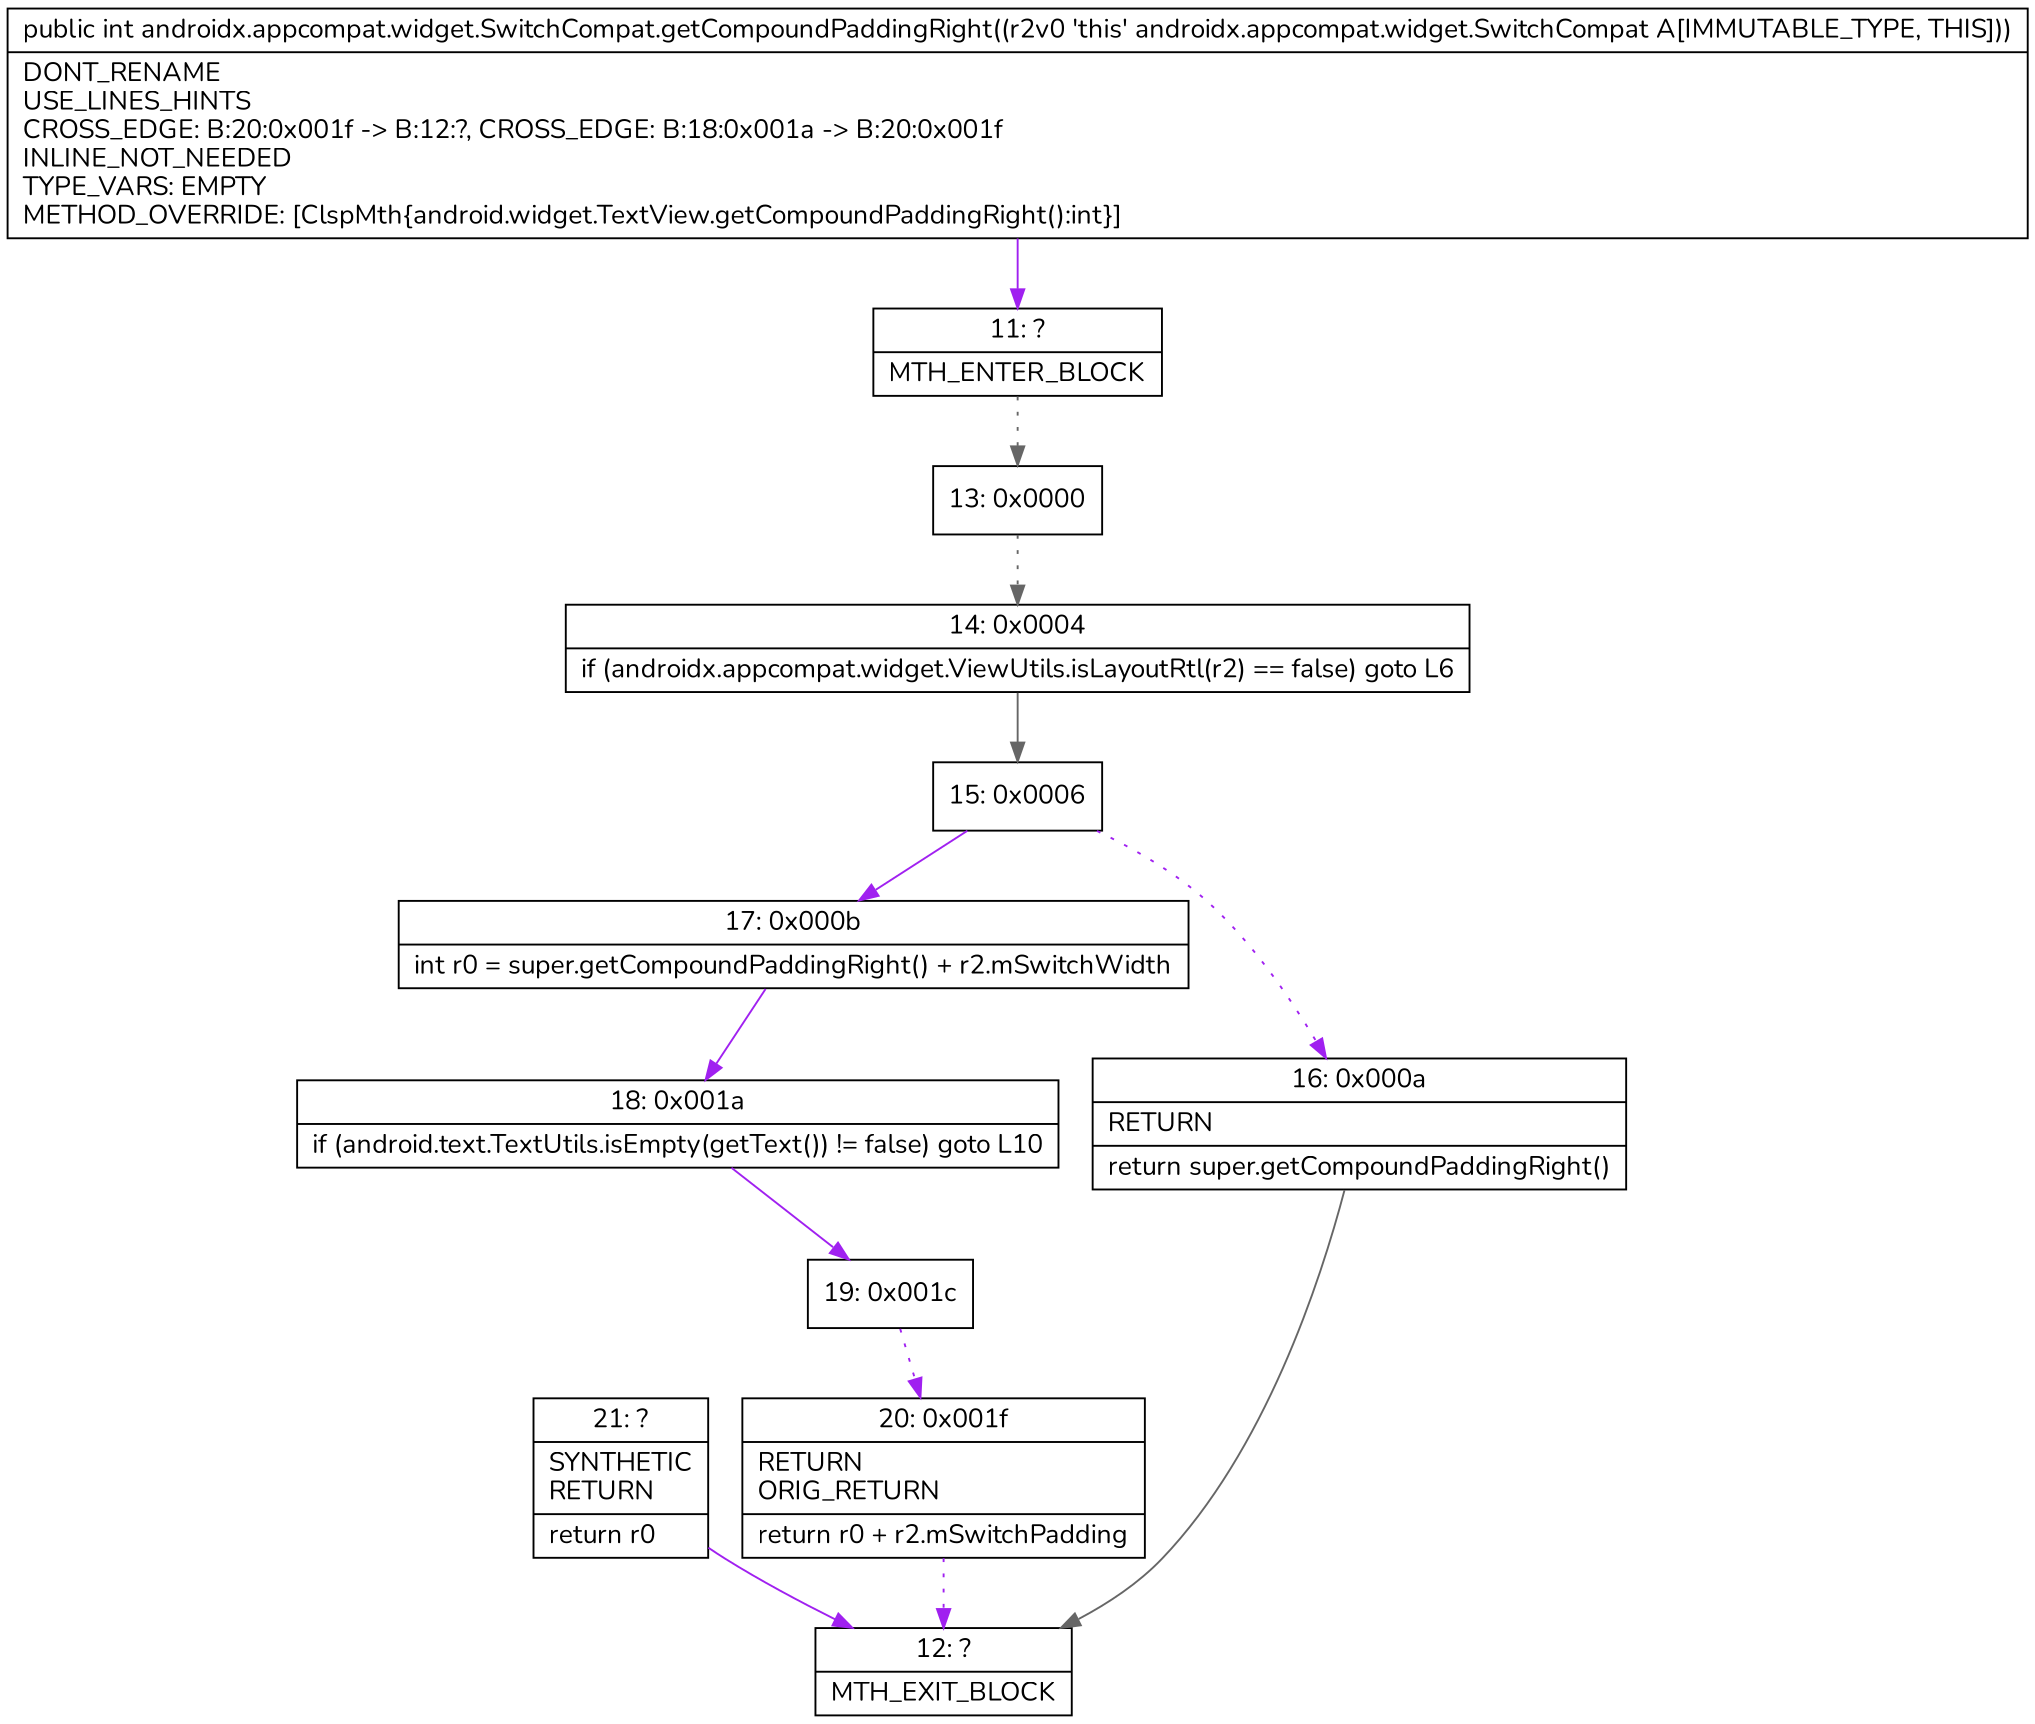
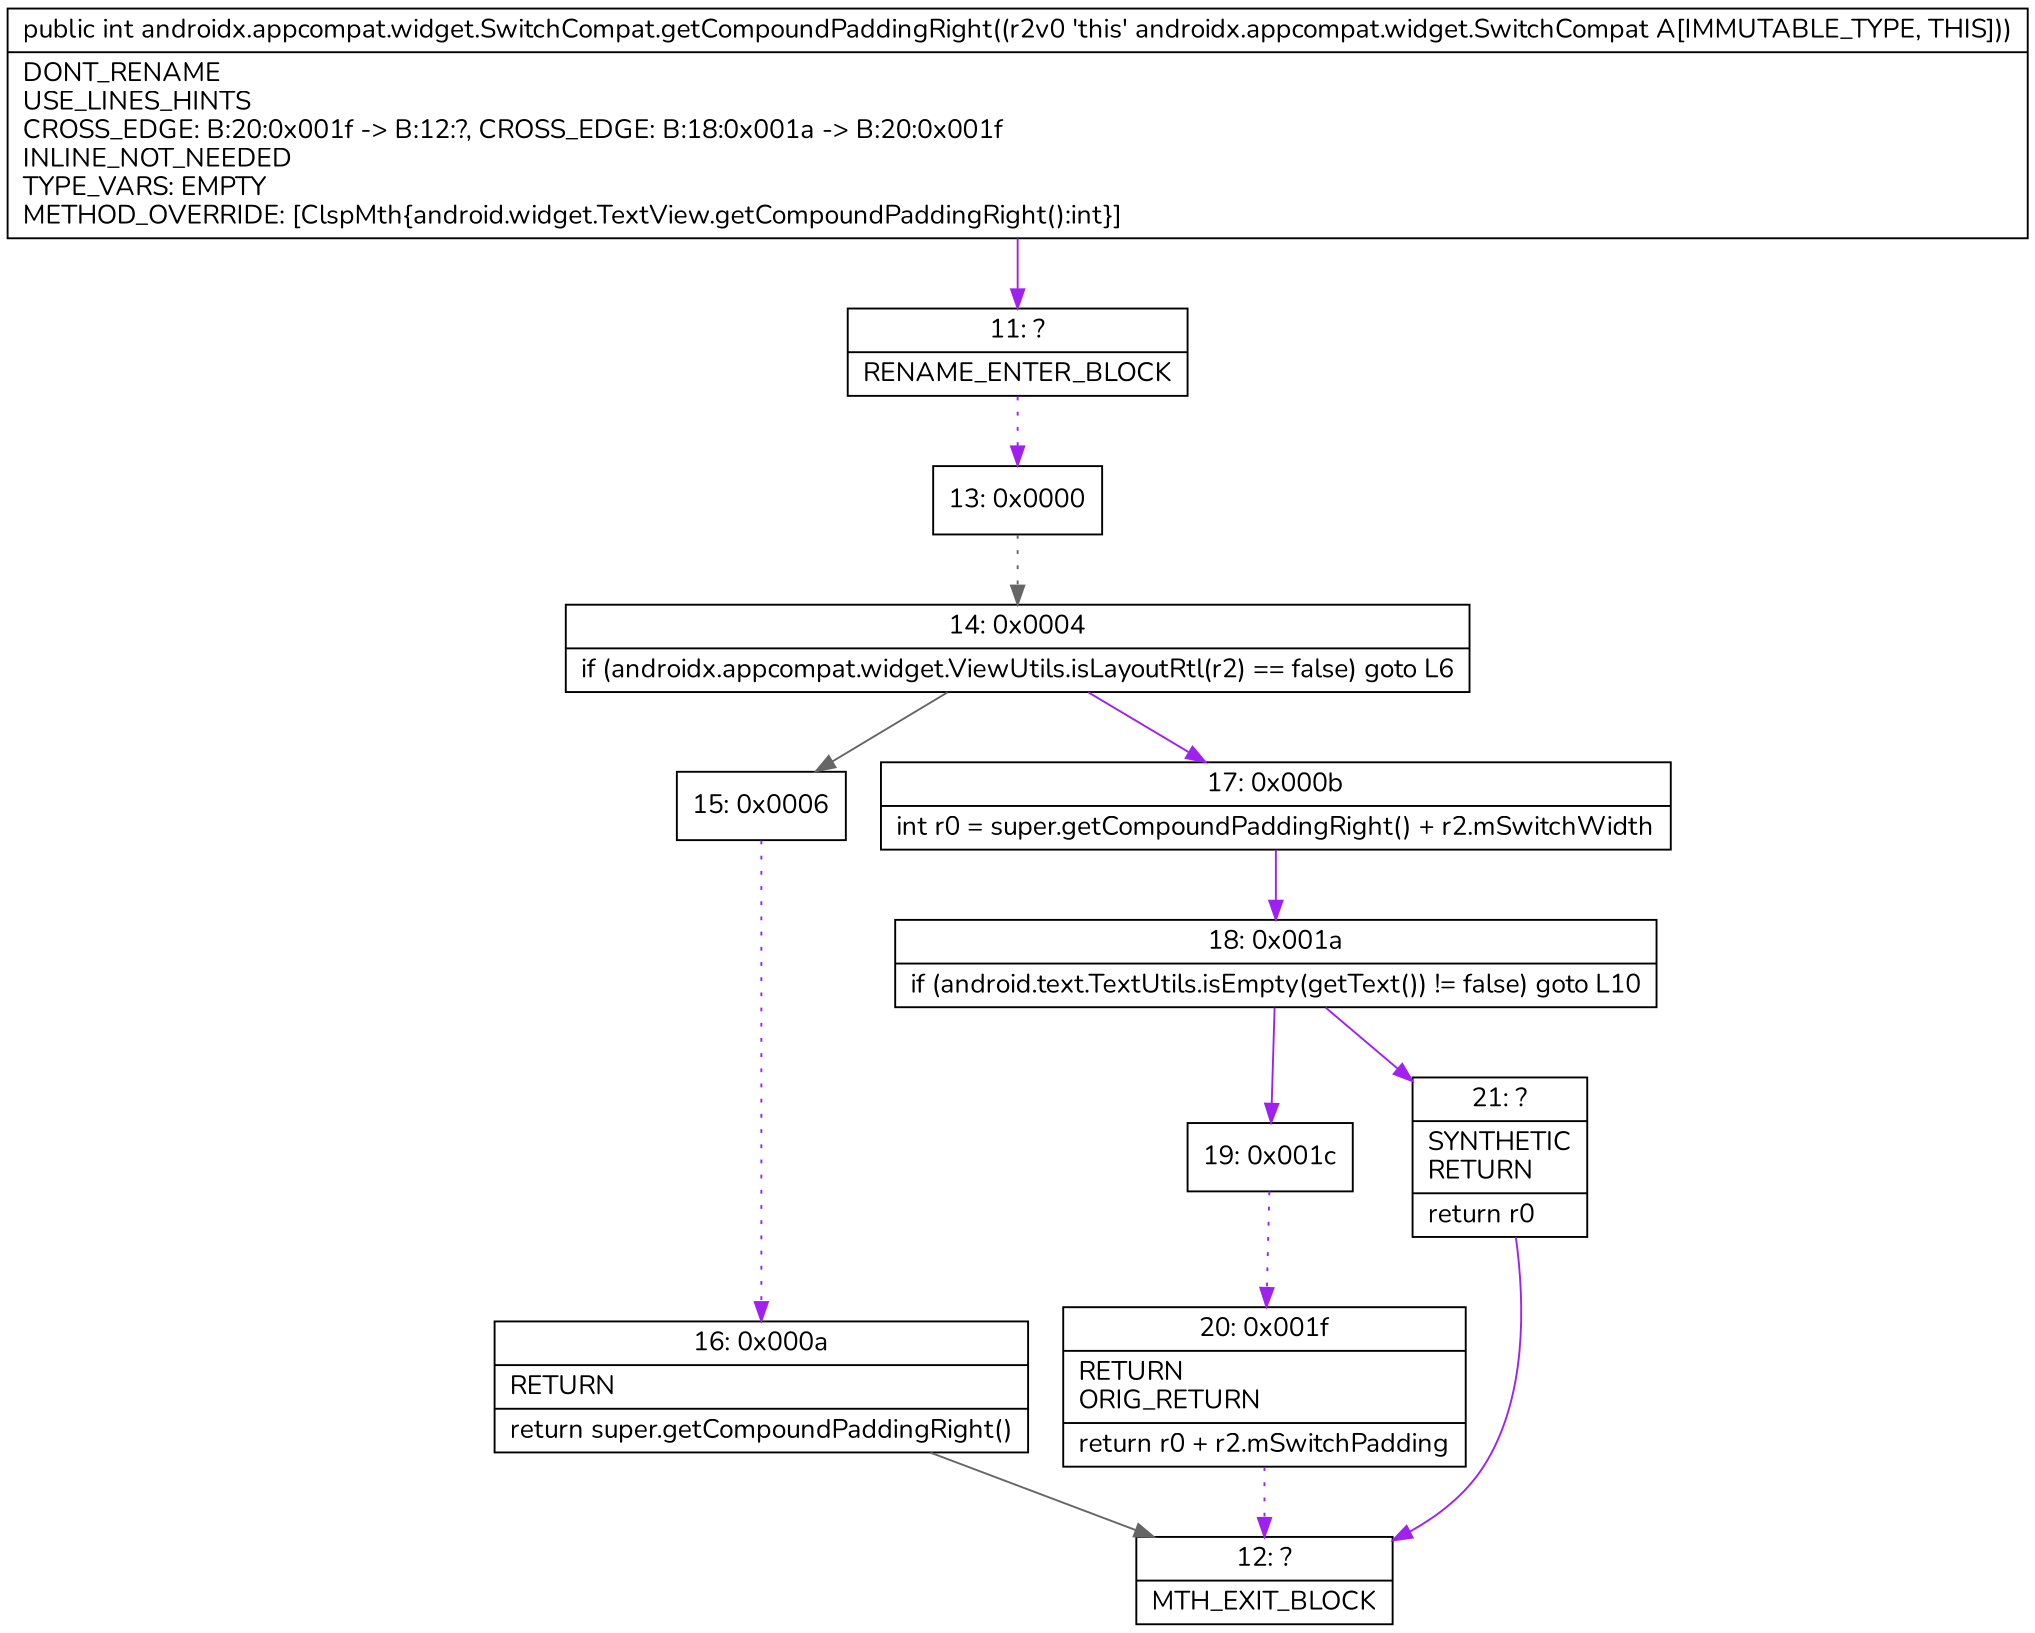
(1018, 373) -> (1018, 373)
(1018, 421) -> (1018, 421)
(922, 860) -> (1138, 722)
none -> (1362, 1038)
